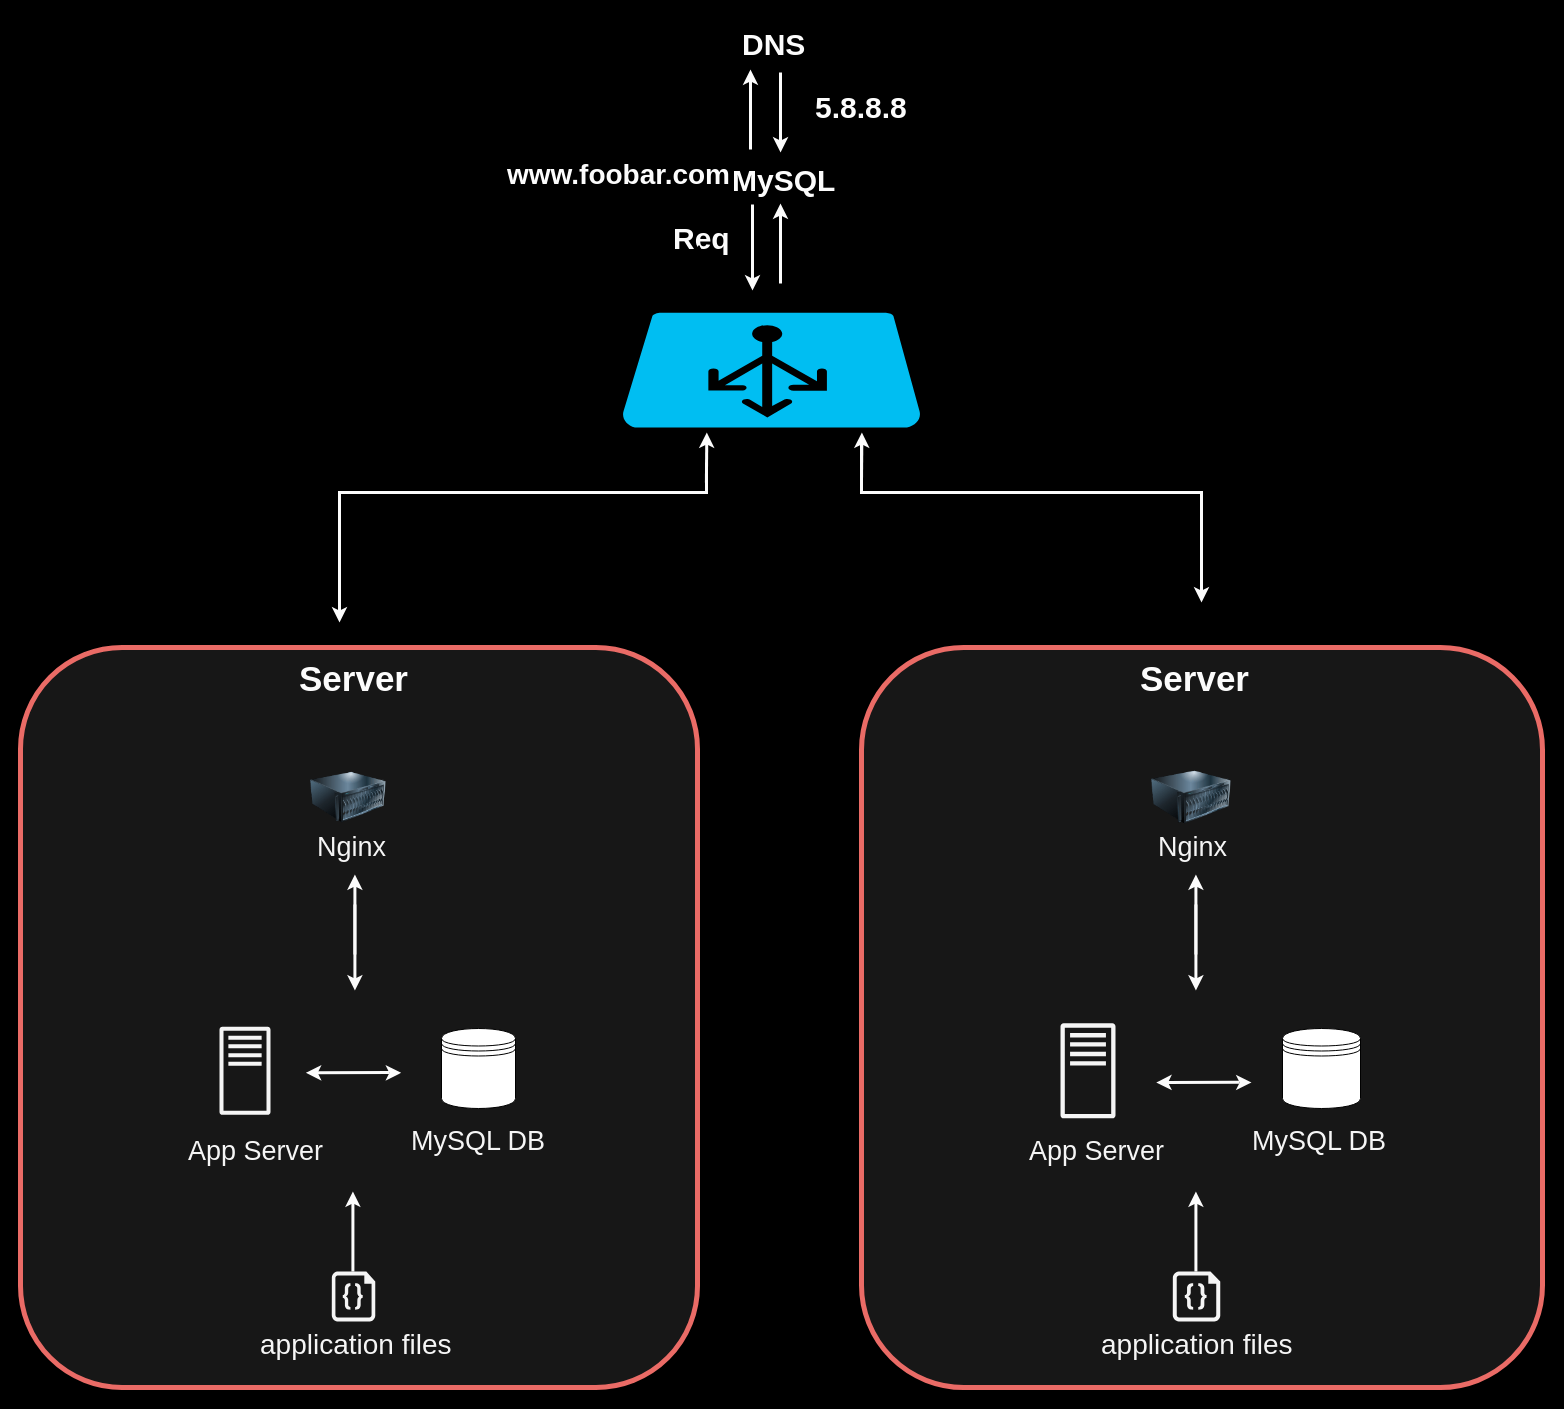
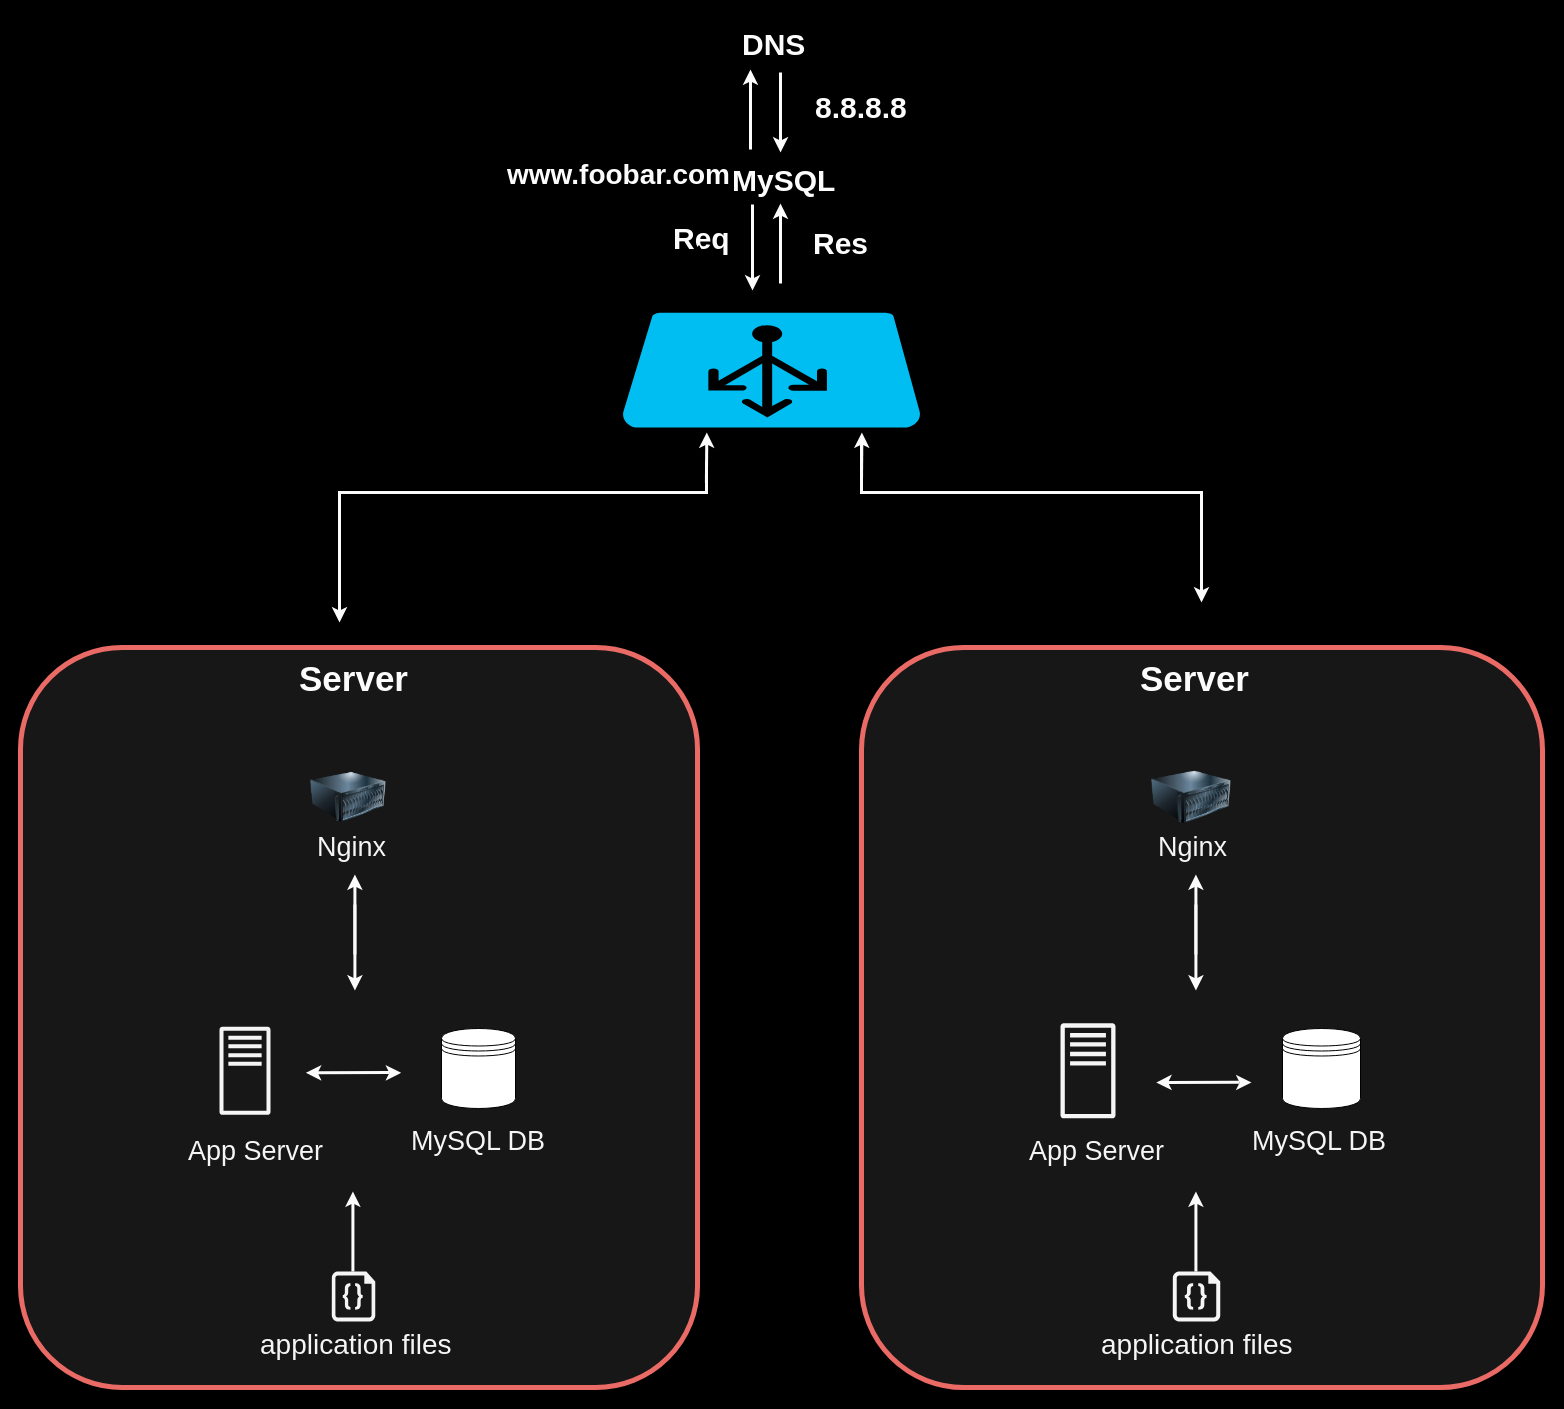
(863, 109) -> (863, 109)
none -> (880, 235)
